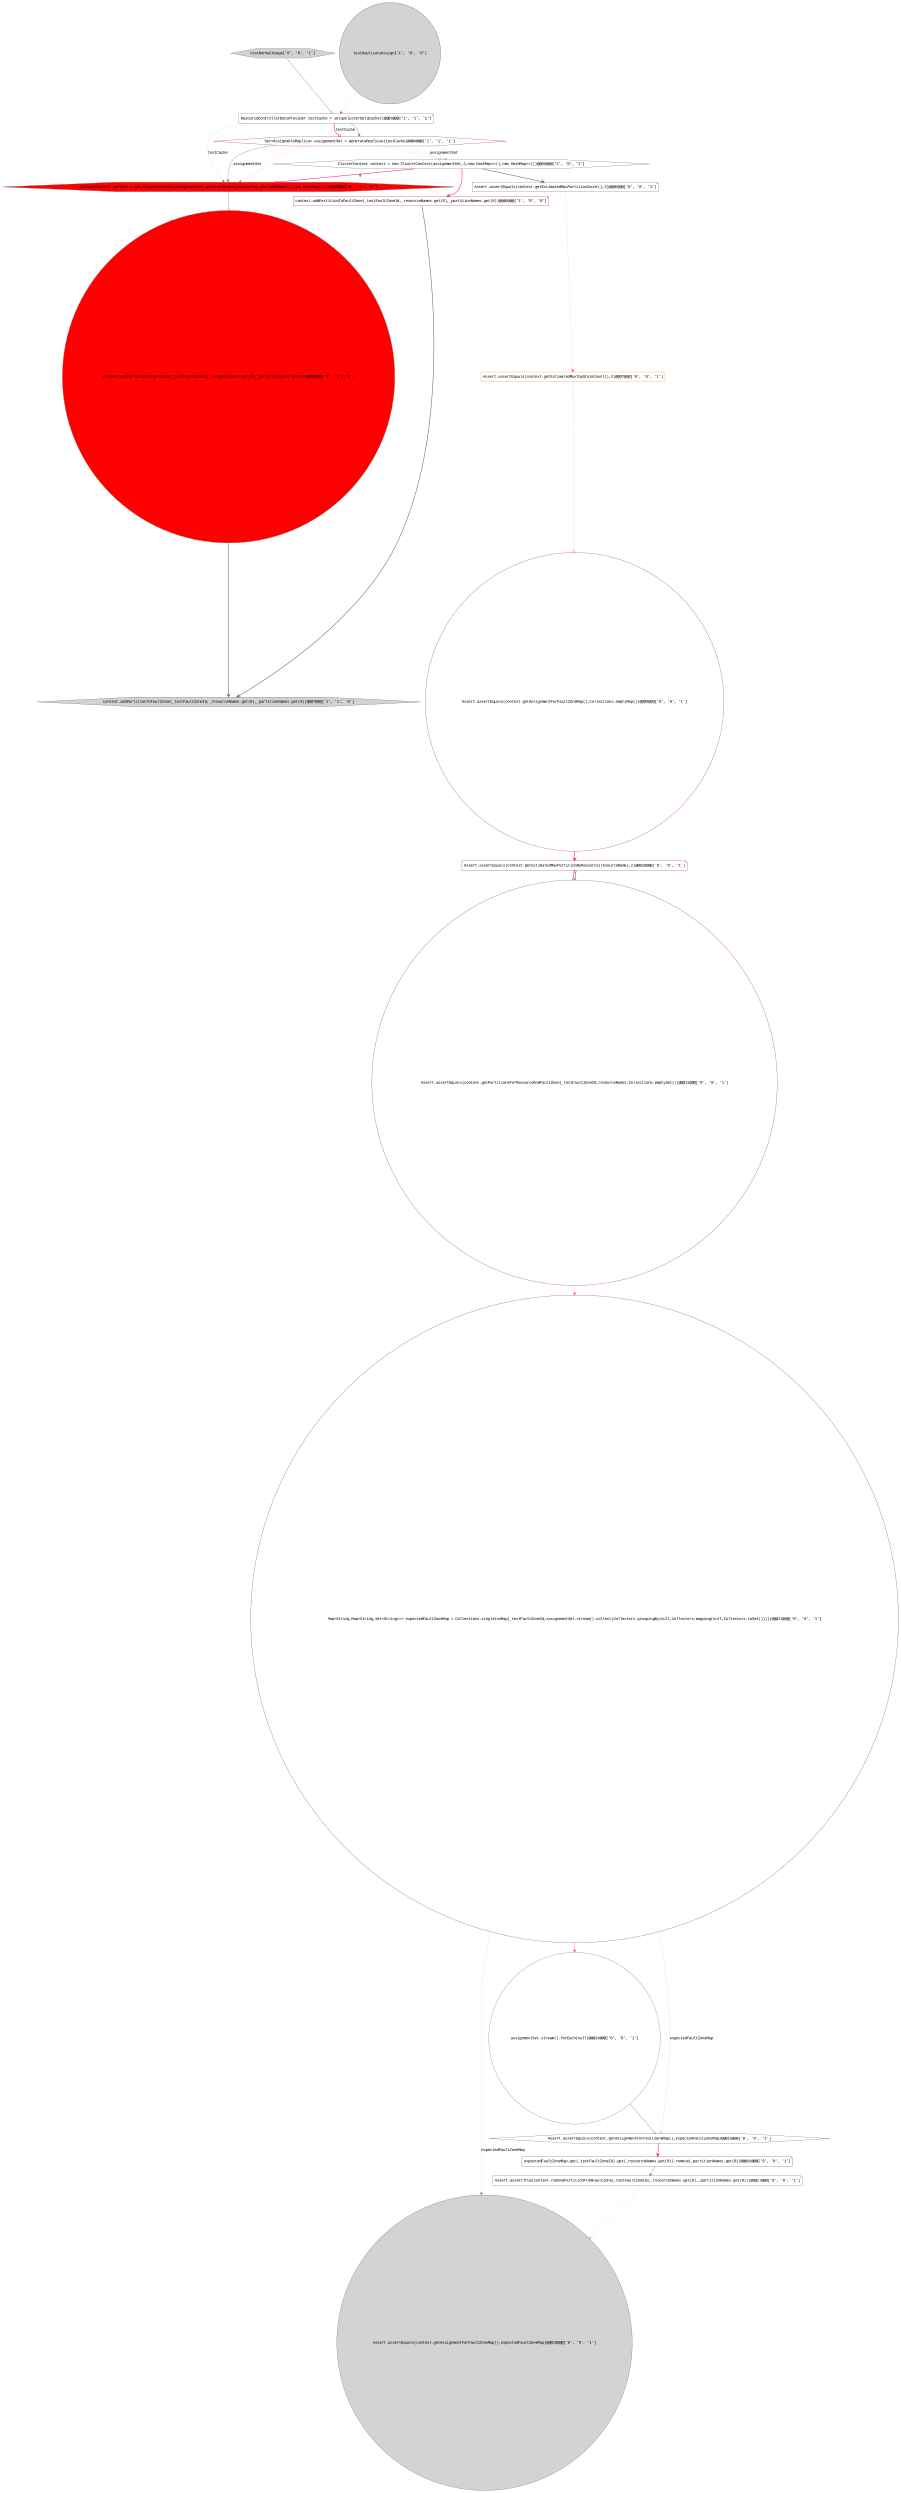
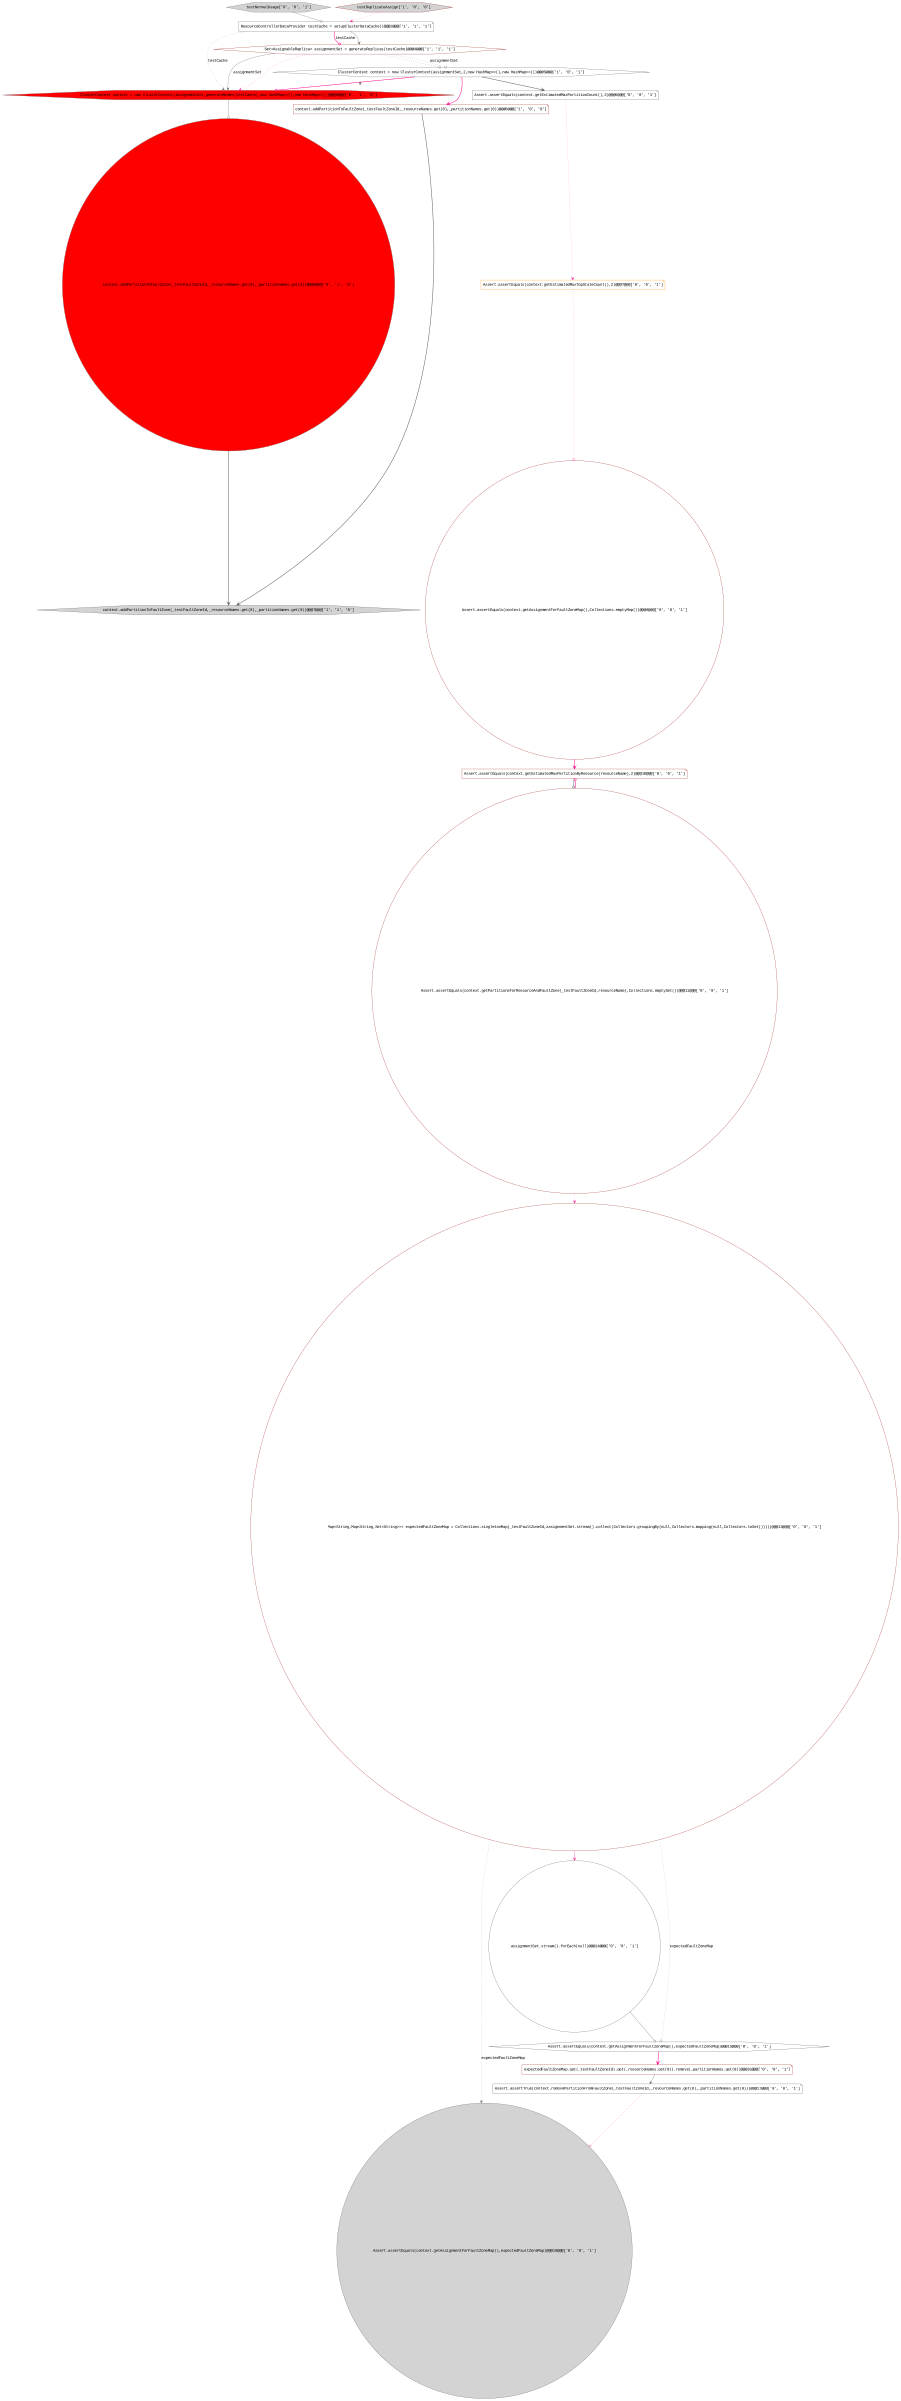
(390, 53) -> (394, 7)
